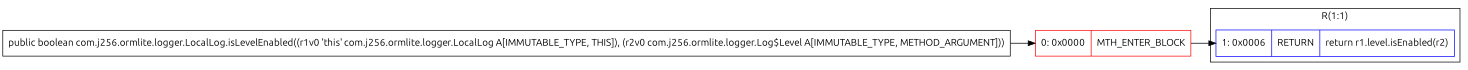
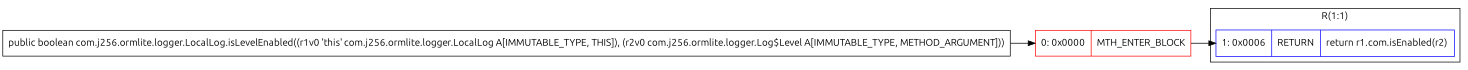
(1387, 43) -> (1387, 43)
